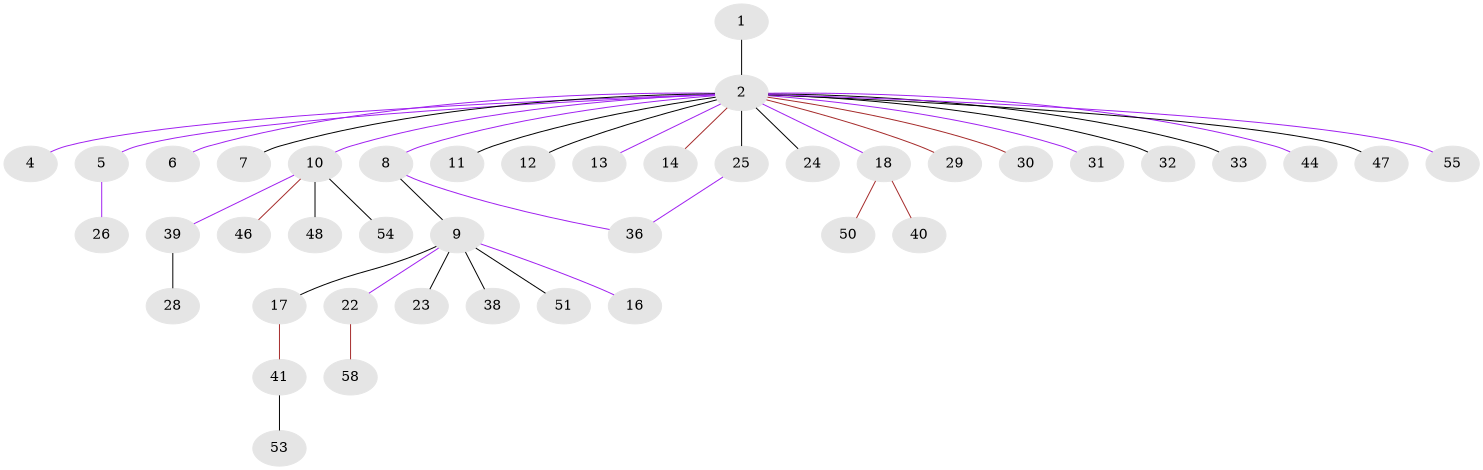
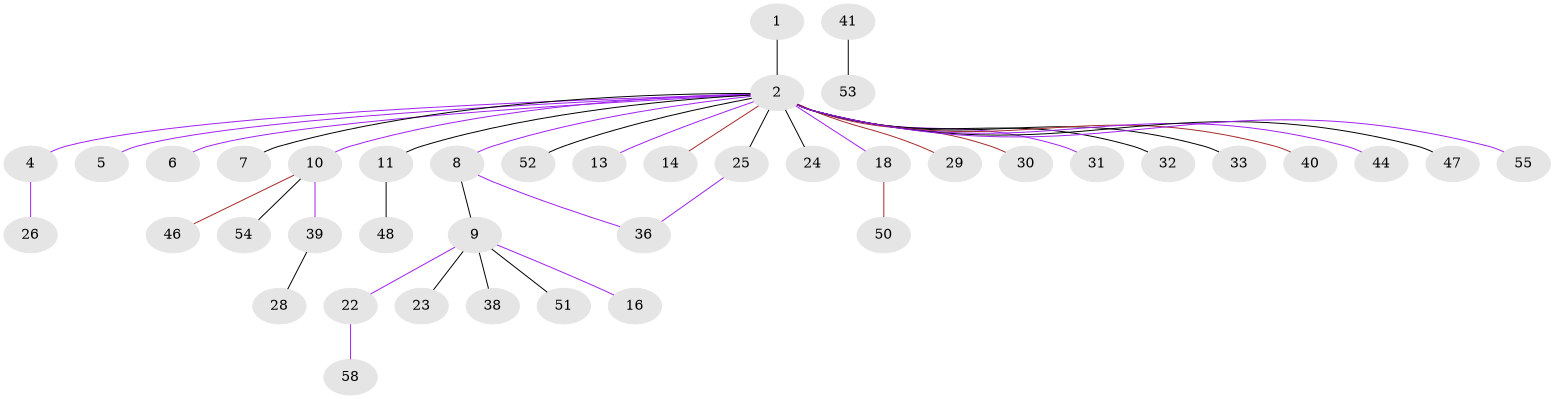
(528, 164) -> (528, 164)
(102, 200) -> (31, 200)
(315, 200) -> (386, 200)
(902, 200) -> (1044, 128)
(279, 306) -> none
(351, 342) -> (351, 342)
